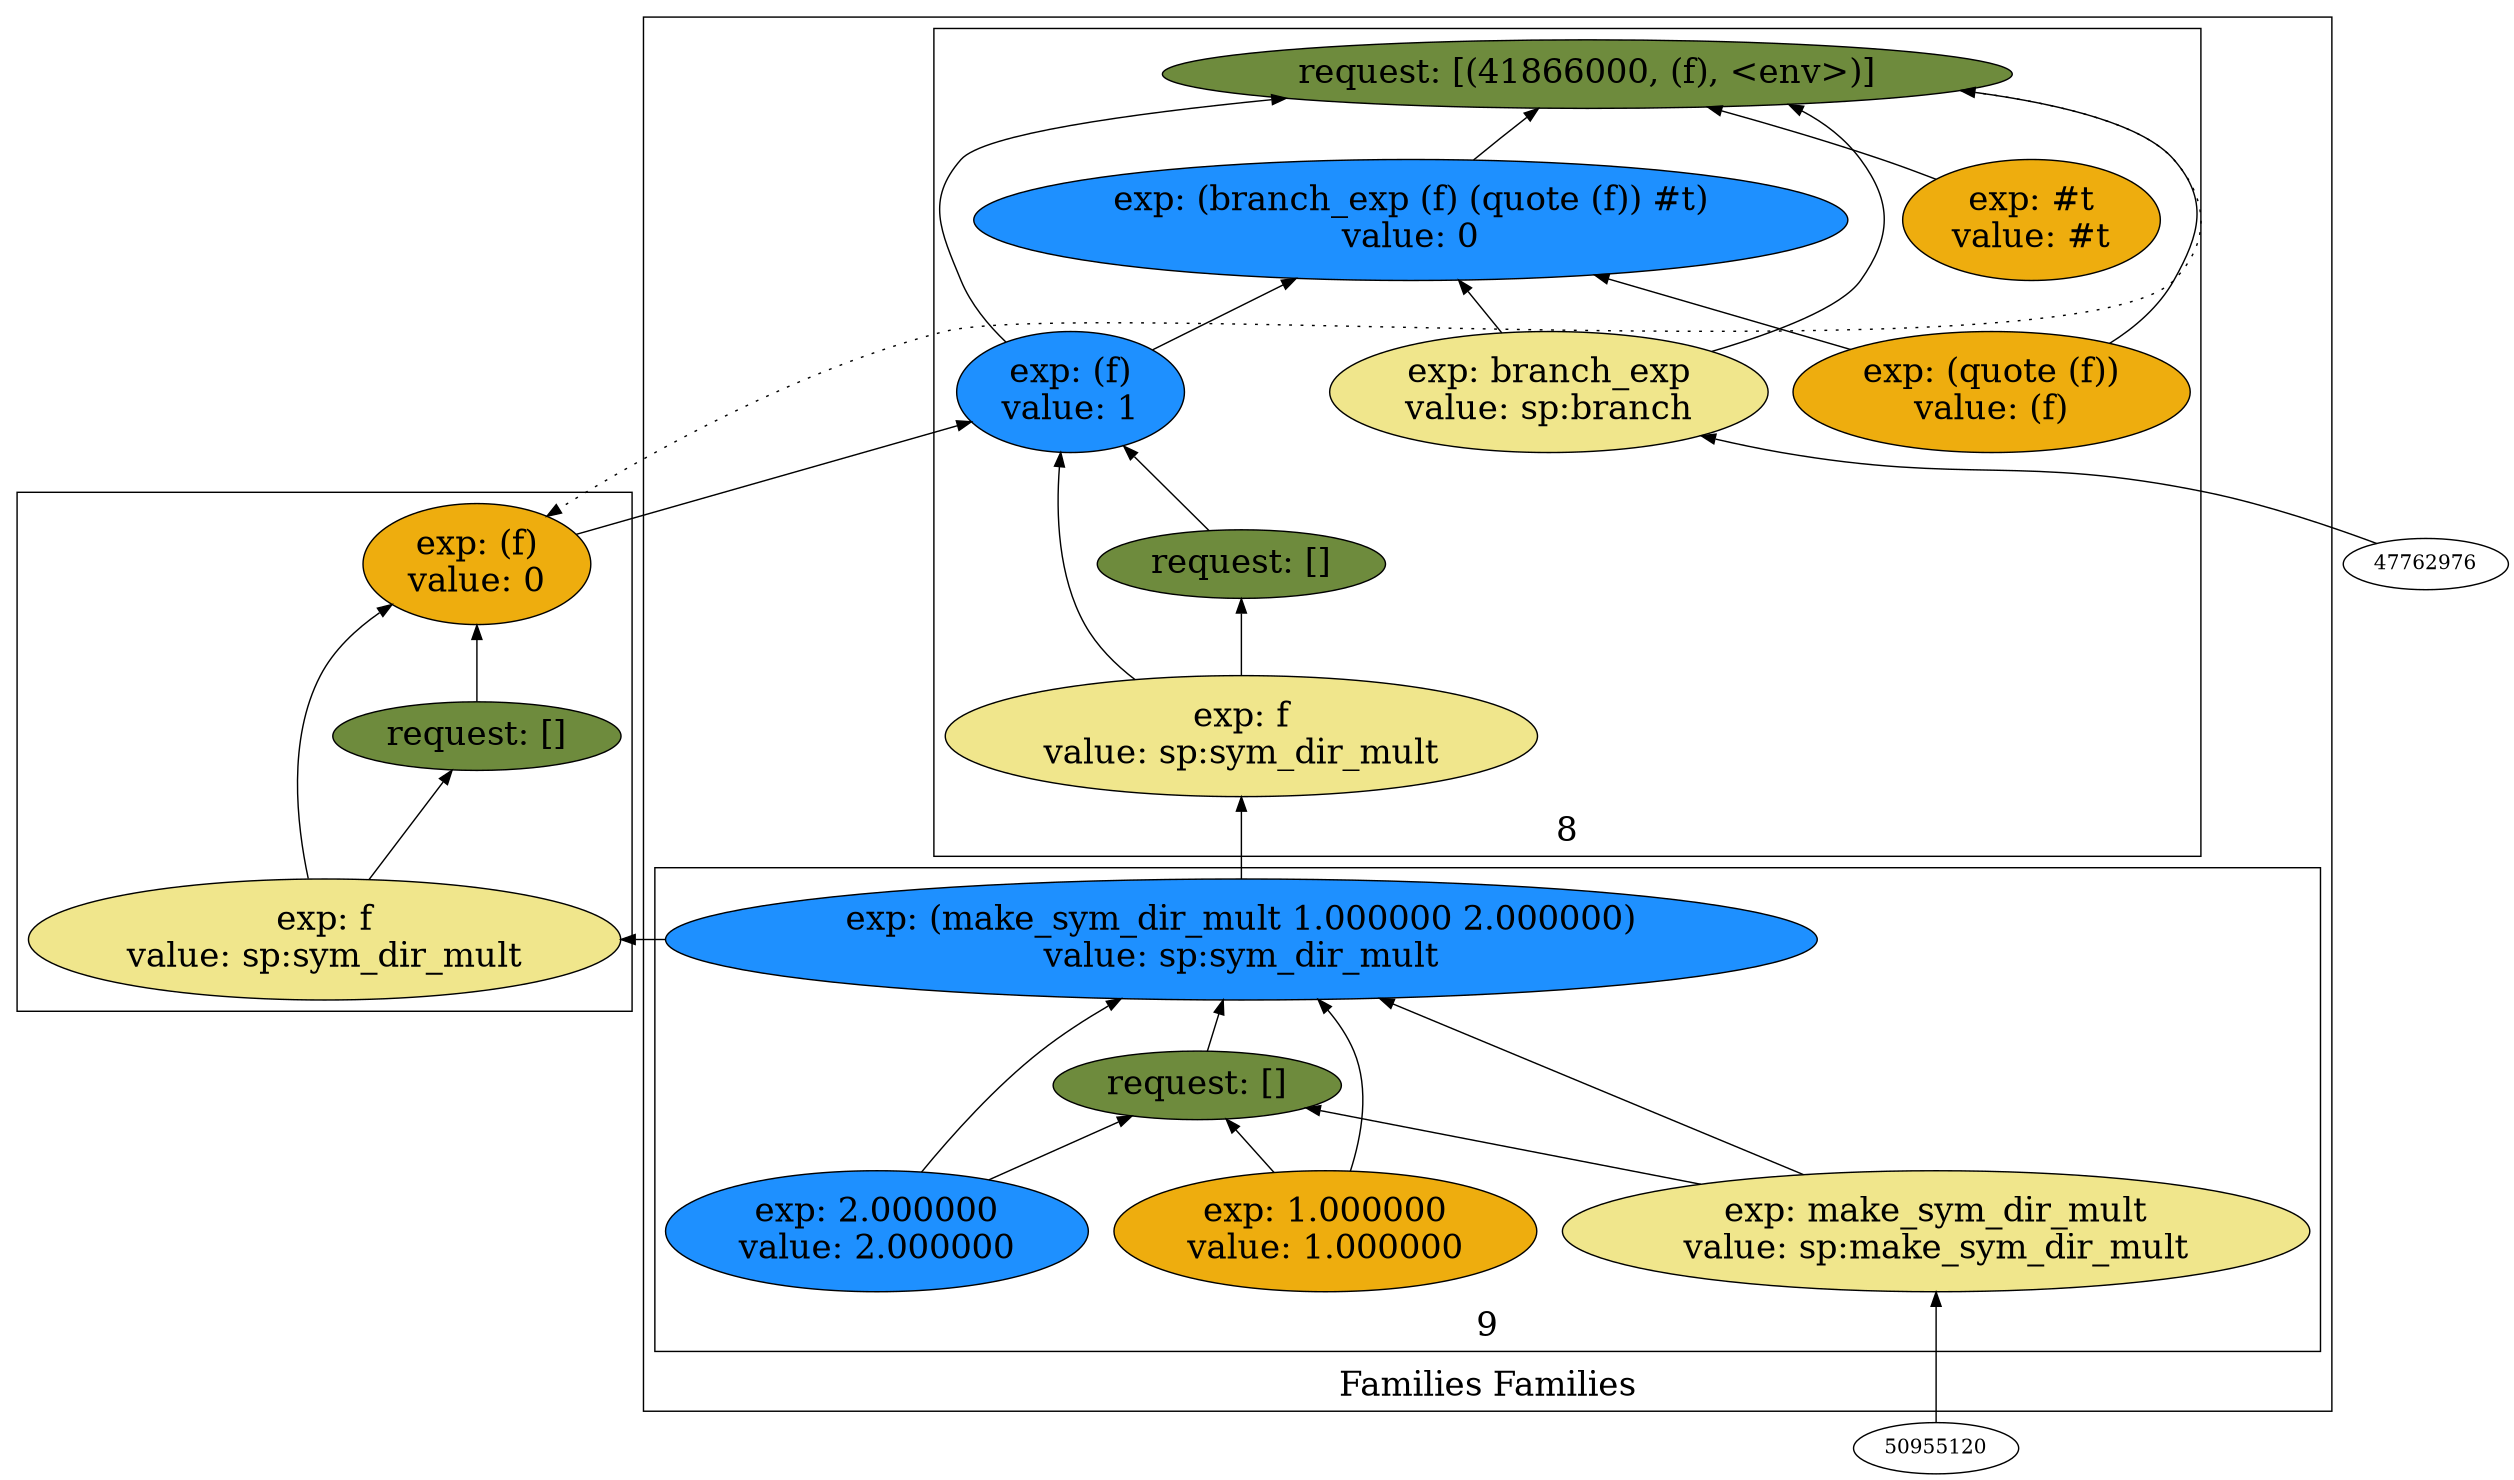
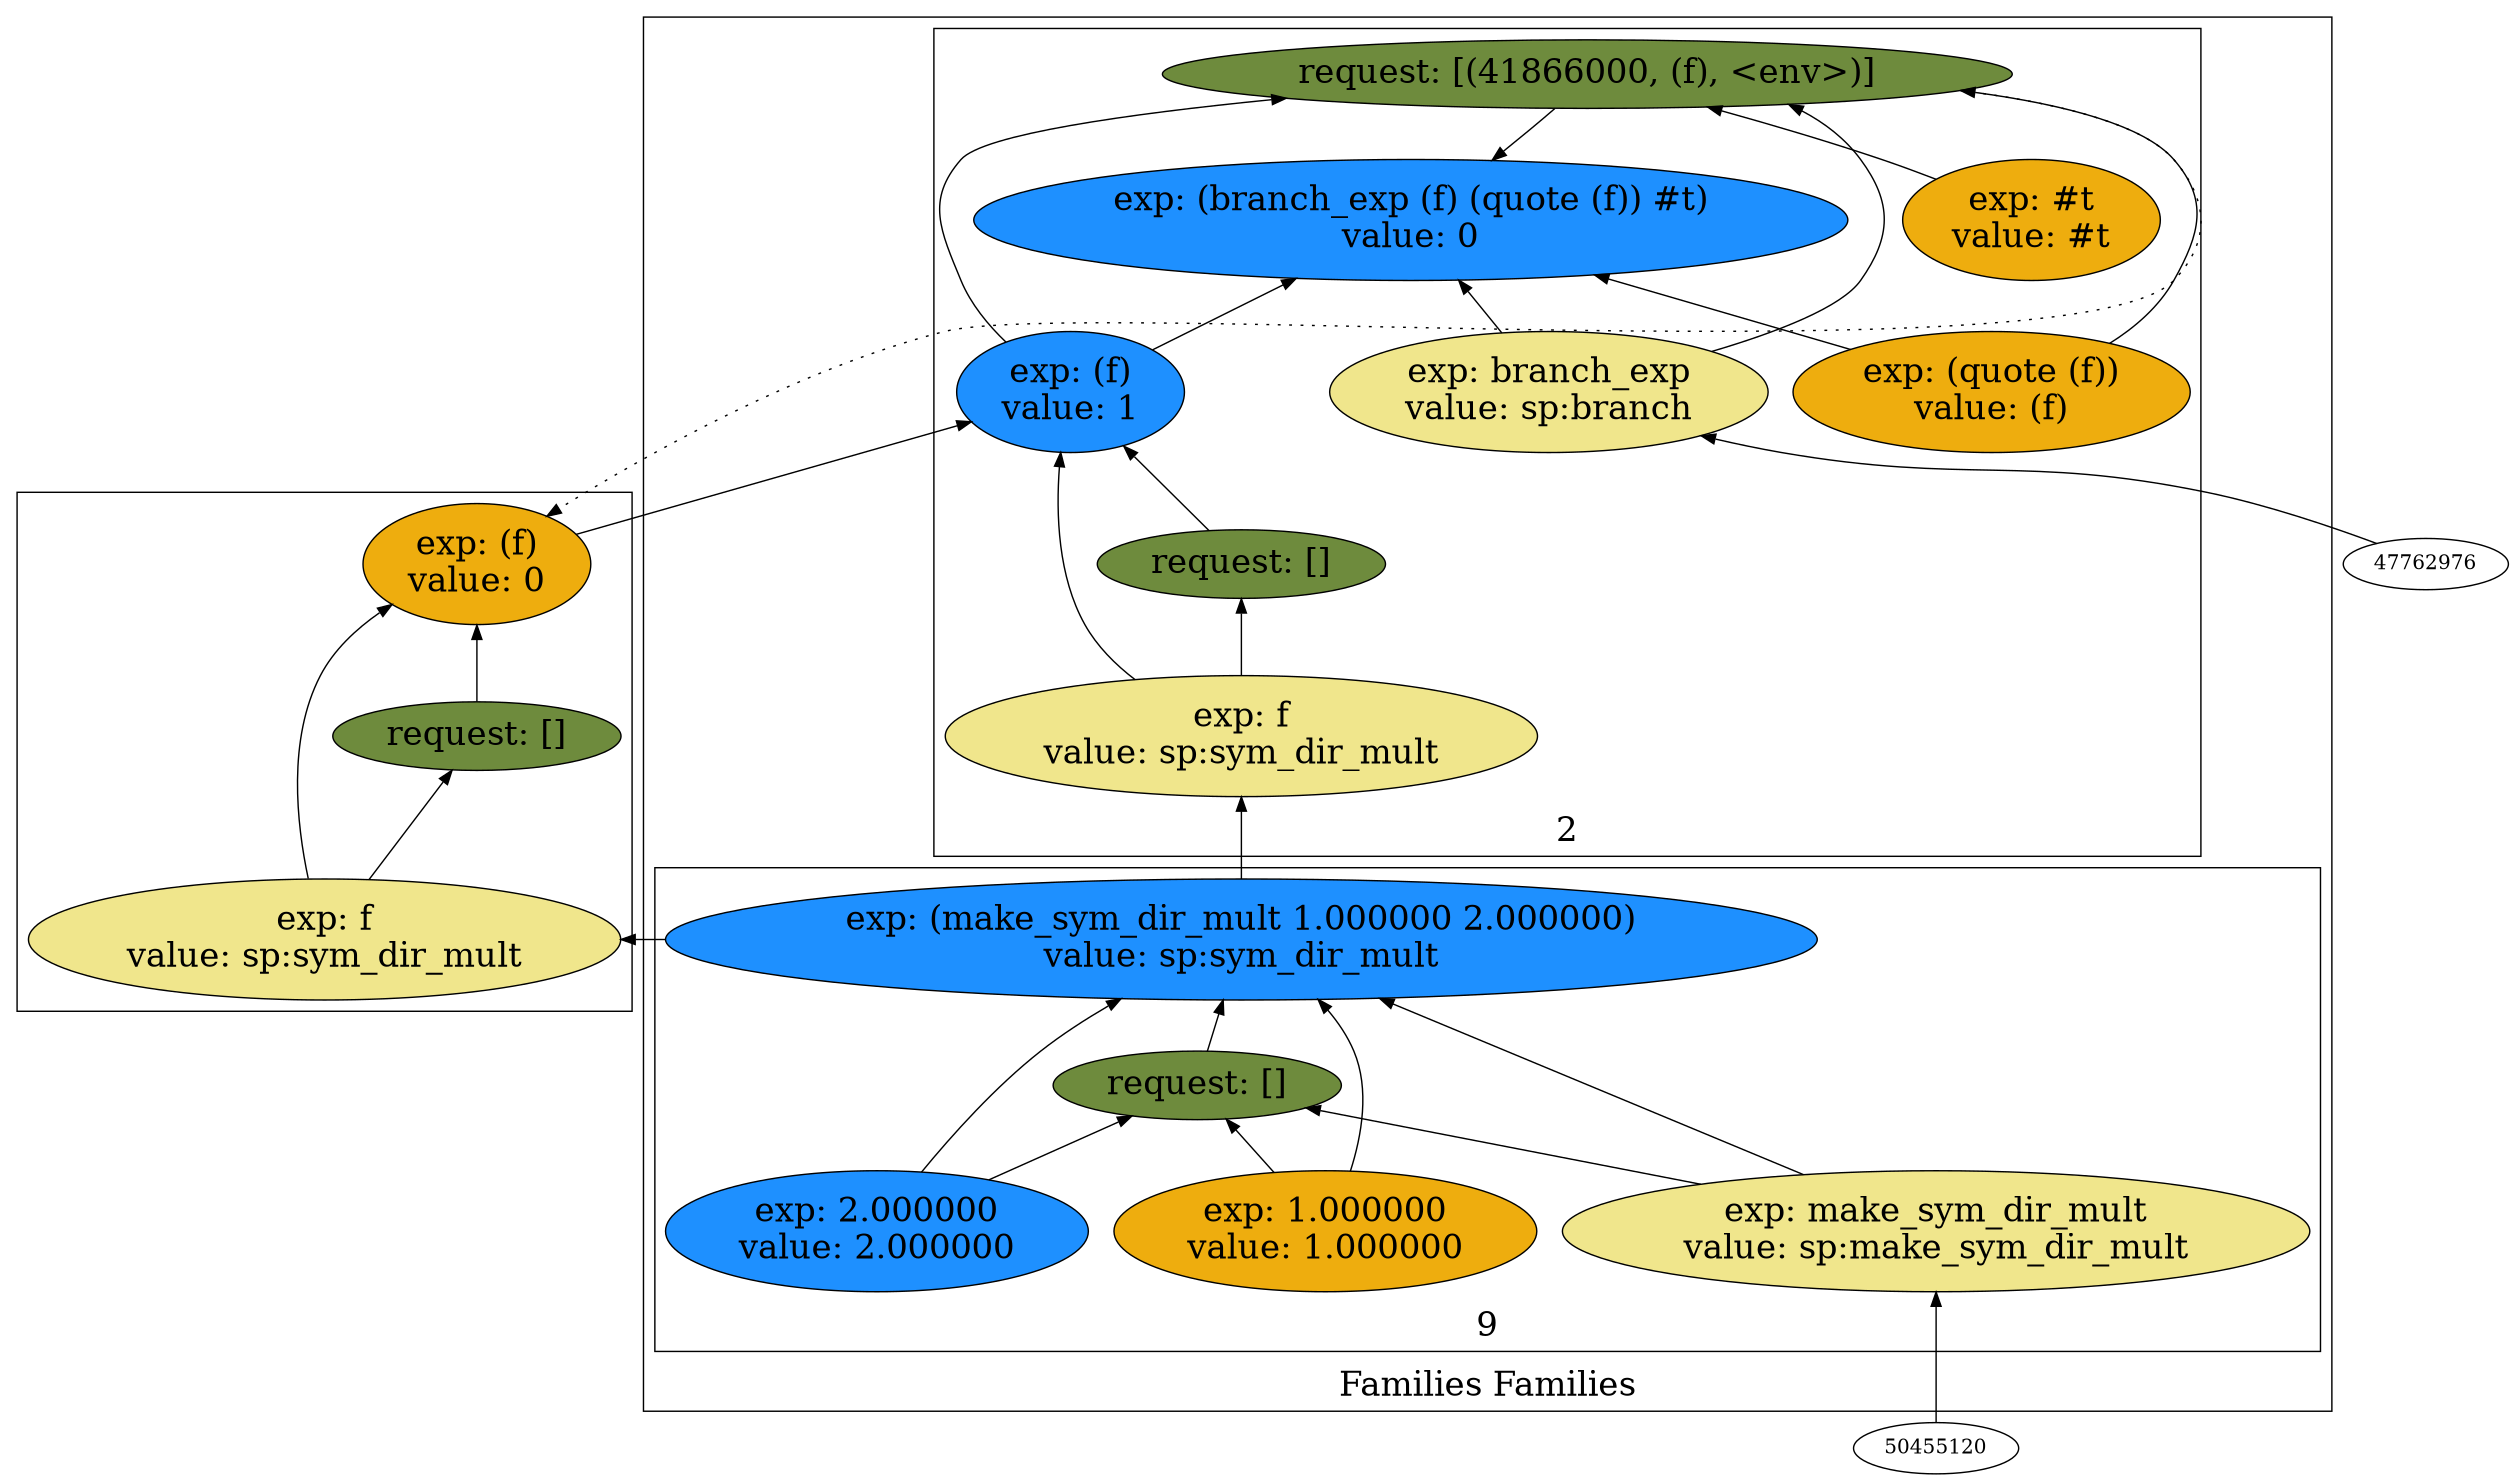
(1500, 138) -> (1529, 130)
(1567, 832) -> (1567, 832)
(1936, 1448) -> (1936, 1448)
